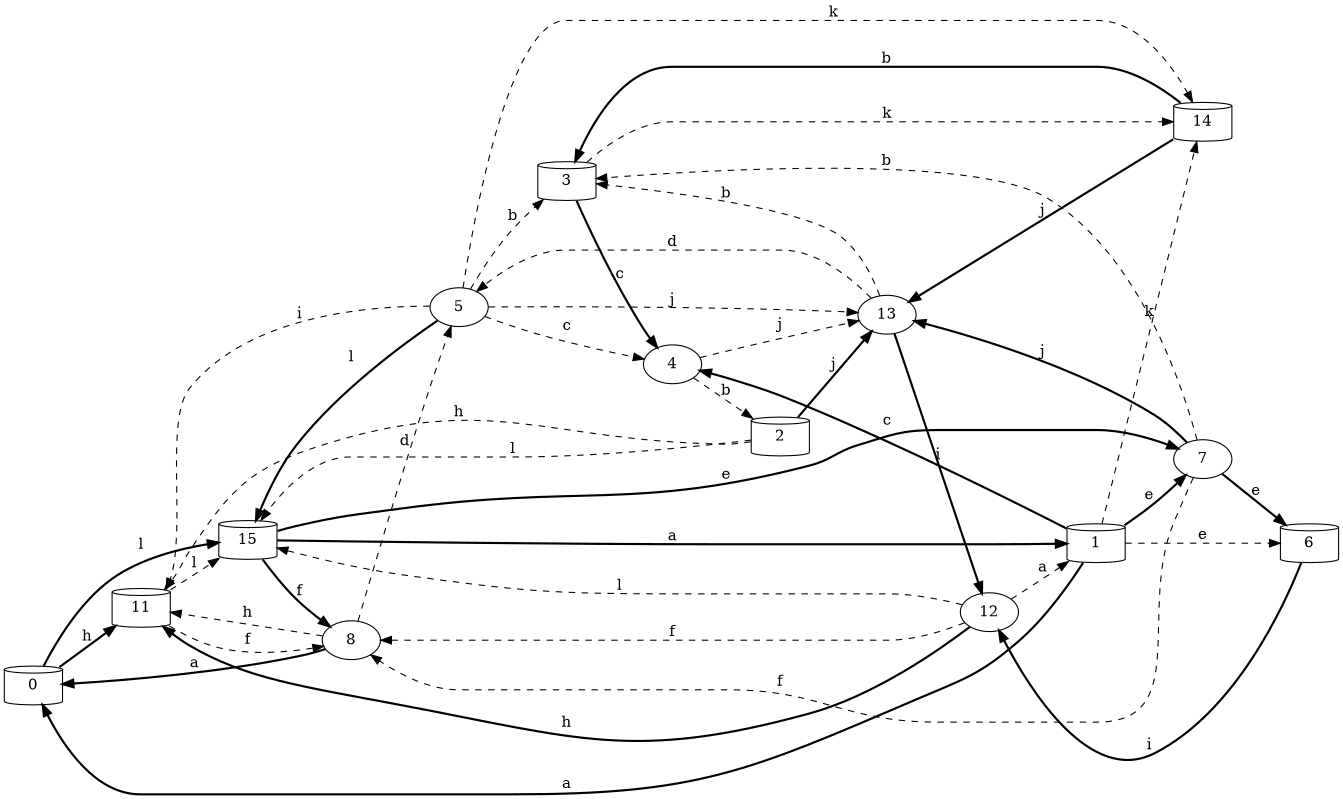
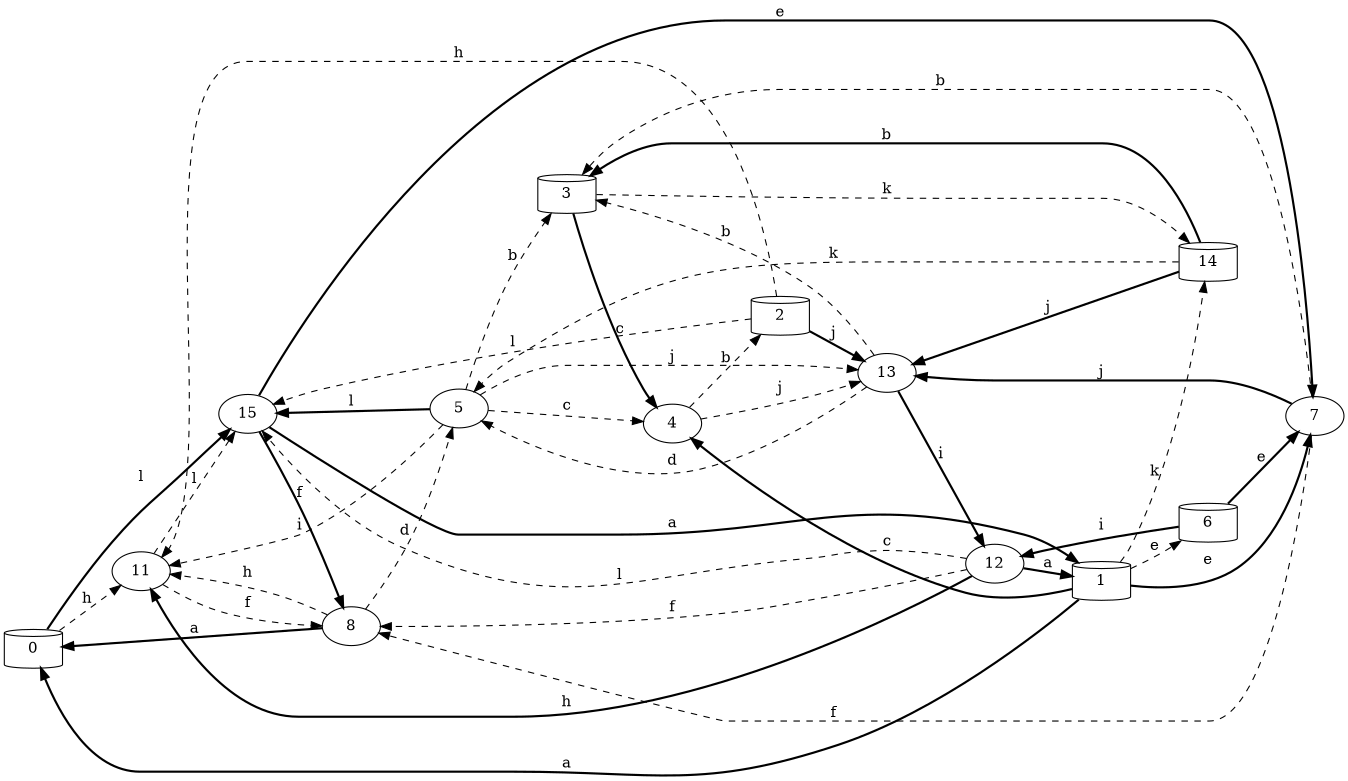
(744, 20) -> (816, 263)
(1249, 496) -> (1259, 472)
(248, 540) -> (248, 414)
(1035, 584) -> (1042, 571)
(141, 608) -> (141, 571)
(83, 650) -> (86, 611)
